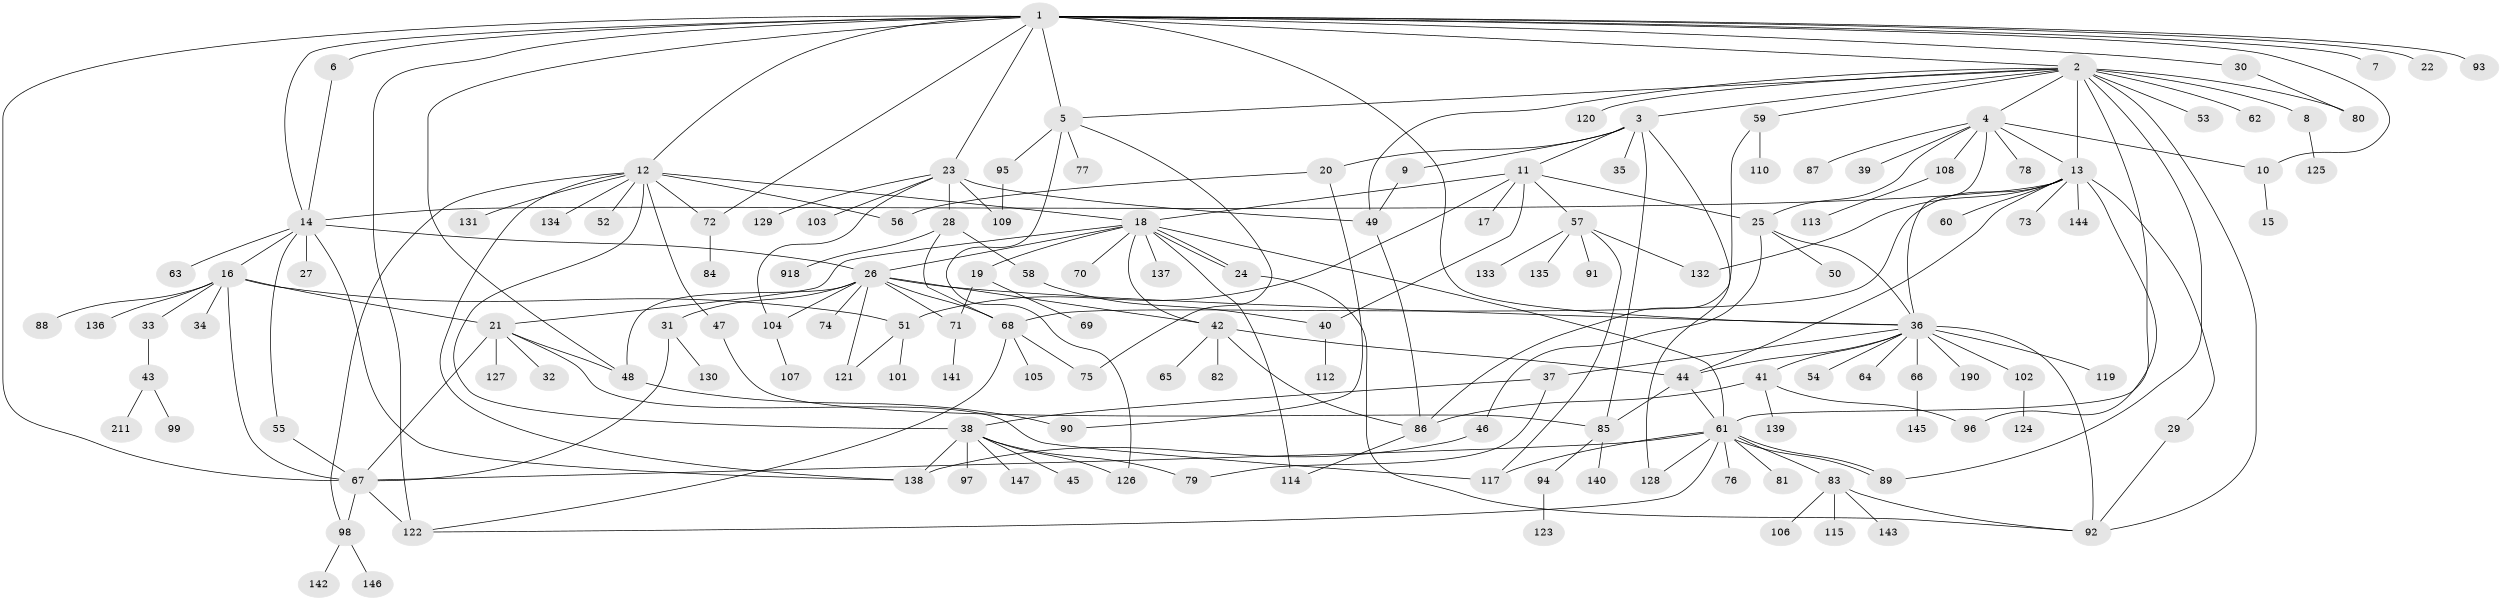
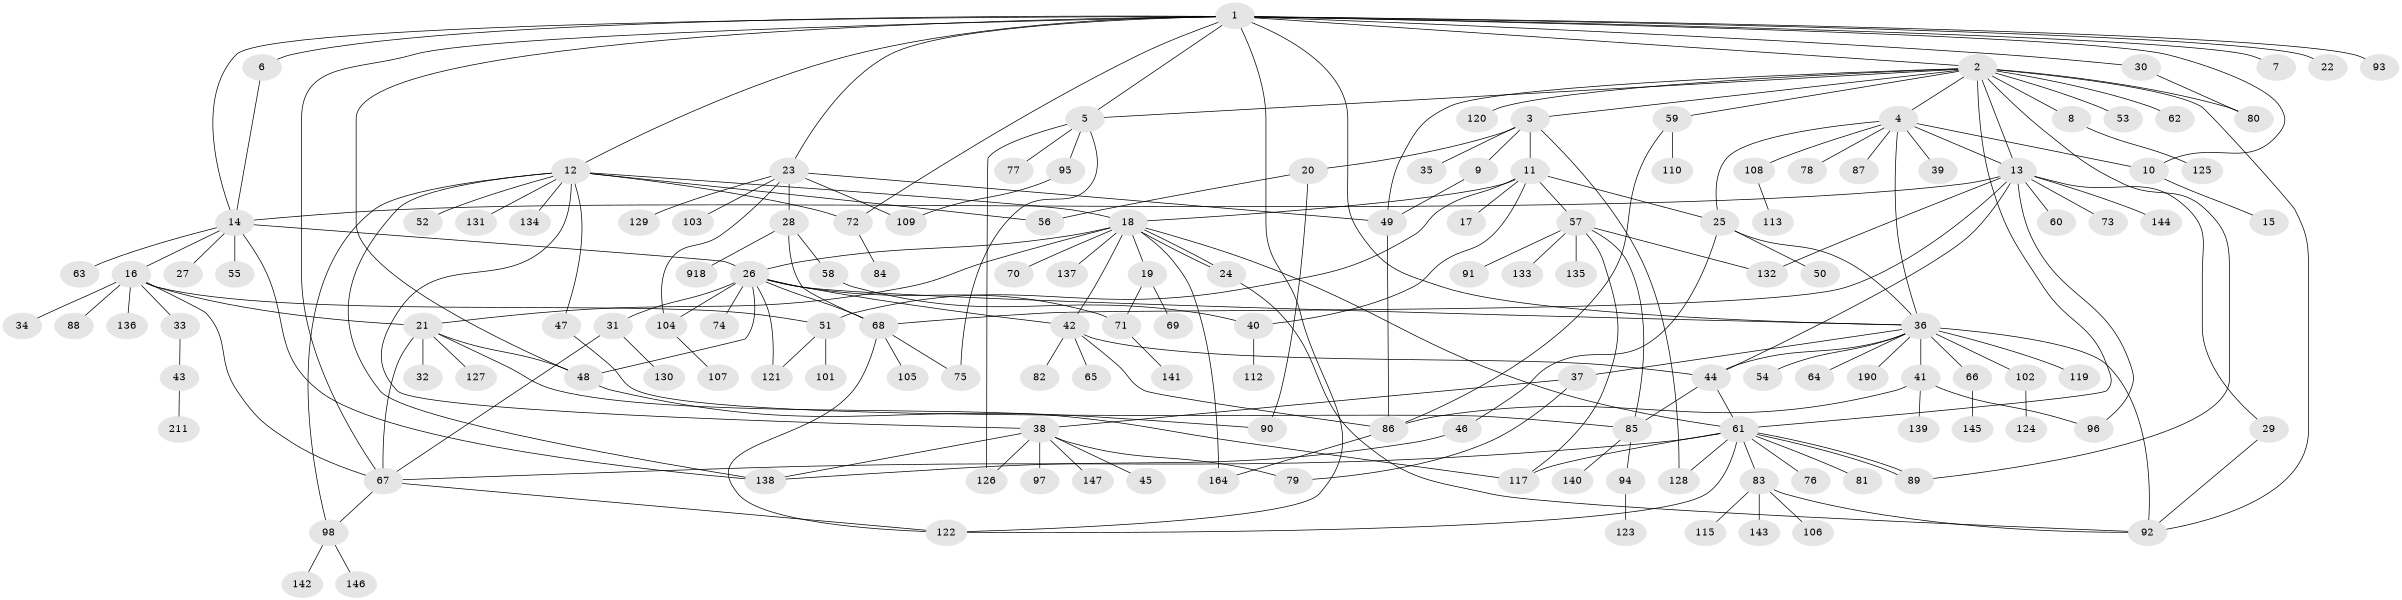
(1635, 275) -> (1641, 309)
(174, 429) -> none
(319, 455) -> none
(1291, 481) -> (1219, 481)
